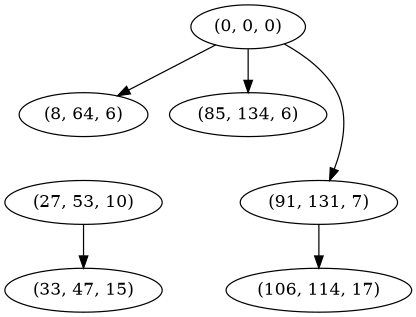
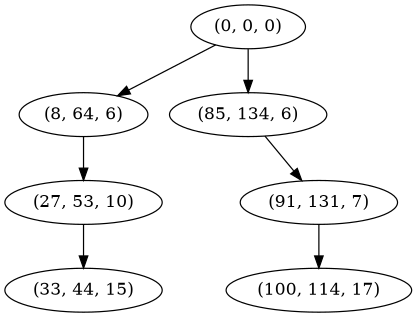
(338, 95) -> (279, 153)
none -> (84, 153)
(84, 290) -> (84, 290)
(319, 290) -> (319, 290)
